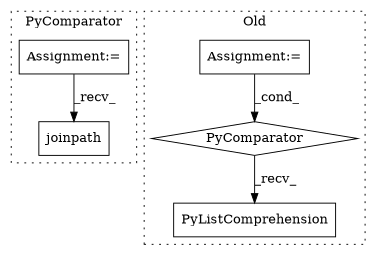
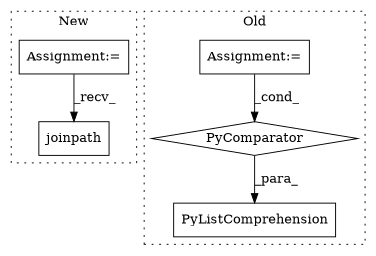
(74, 22) -> (74, 22)
(276, 179) -> (276, 179)
